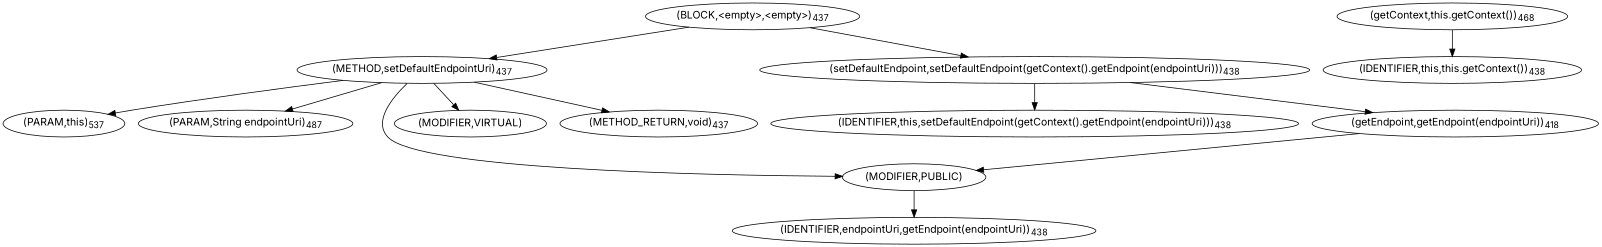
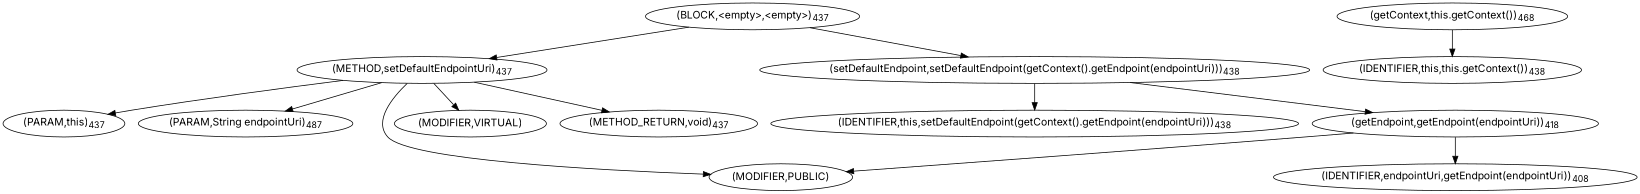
(97, 122) -> (97, 122)
(914, 200) -> (1455, 147)
(1040, 230) -> (1581, 176)
